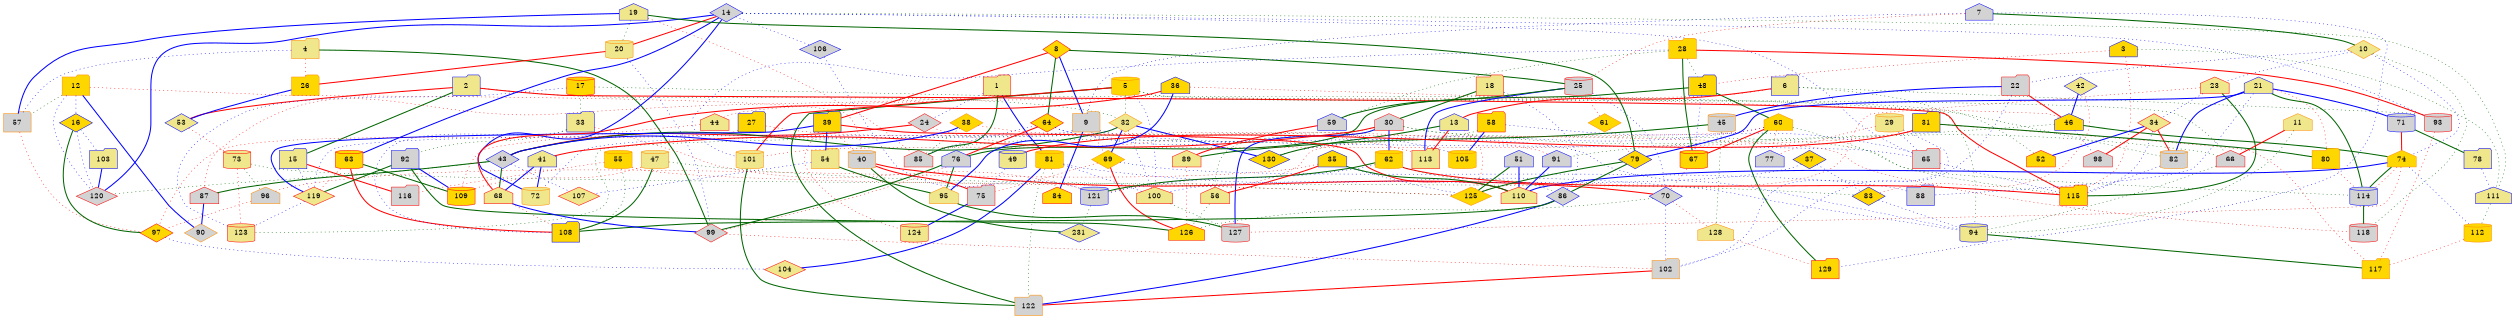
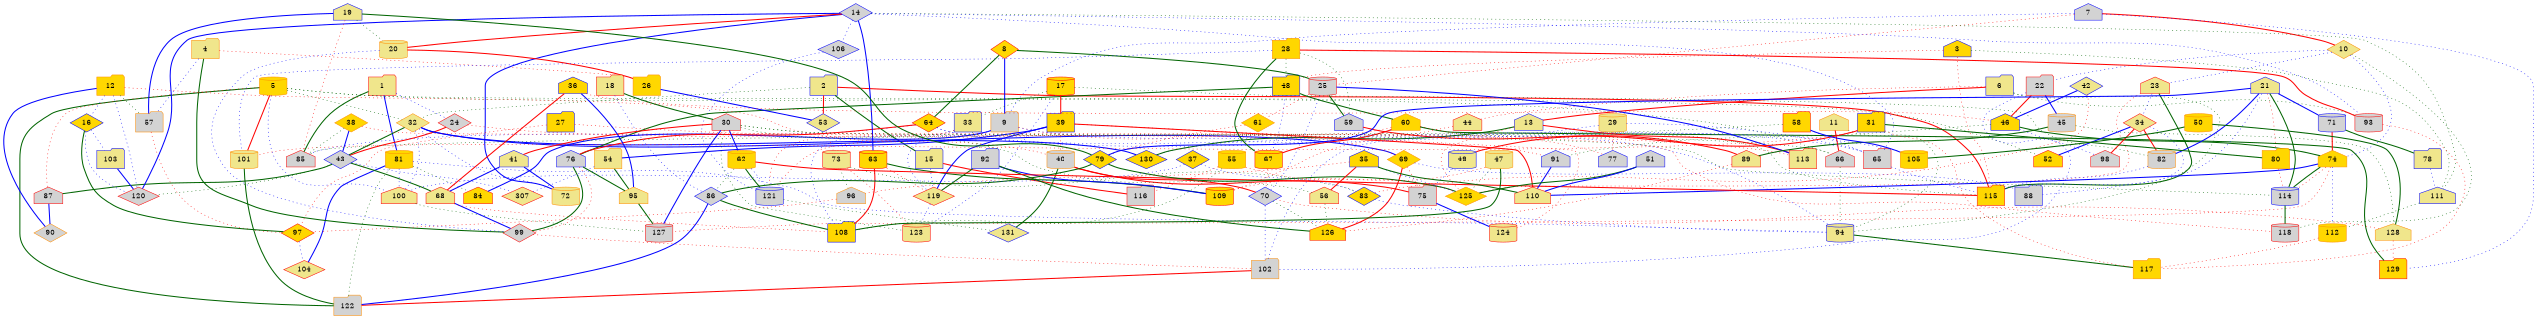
(2175, 23) -> (2266, 30)
(944, 85) -> (1061, 105)
none -> (2198, 123)
(579, 196) -> (522, 196)
(1079, 233) -> (1008, 233)
